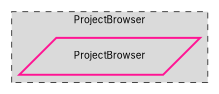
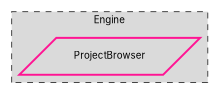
(110, 21) -> (110, 21)
